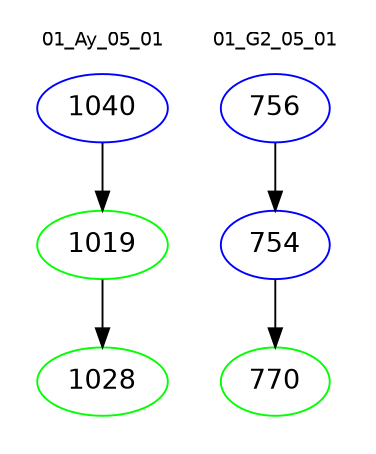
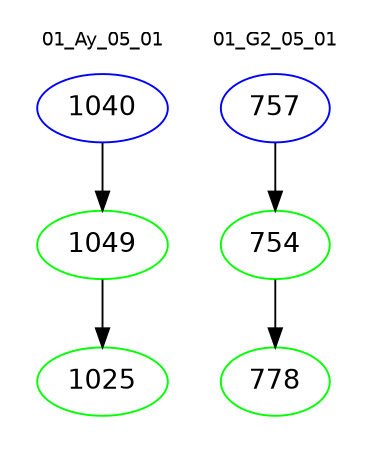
(275, 108) -> (275, 108)
(103, 245) -> (103, 245)
(275, 245) -> (275, 245)
(103, 382) -> (103, 382)
(275, 382) -> (275, 382)
